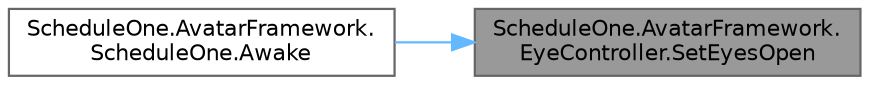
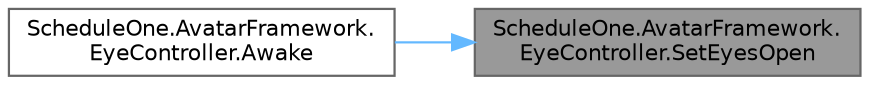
(202, 42) -> (202, 42)
